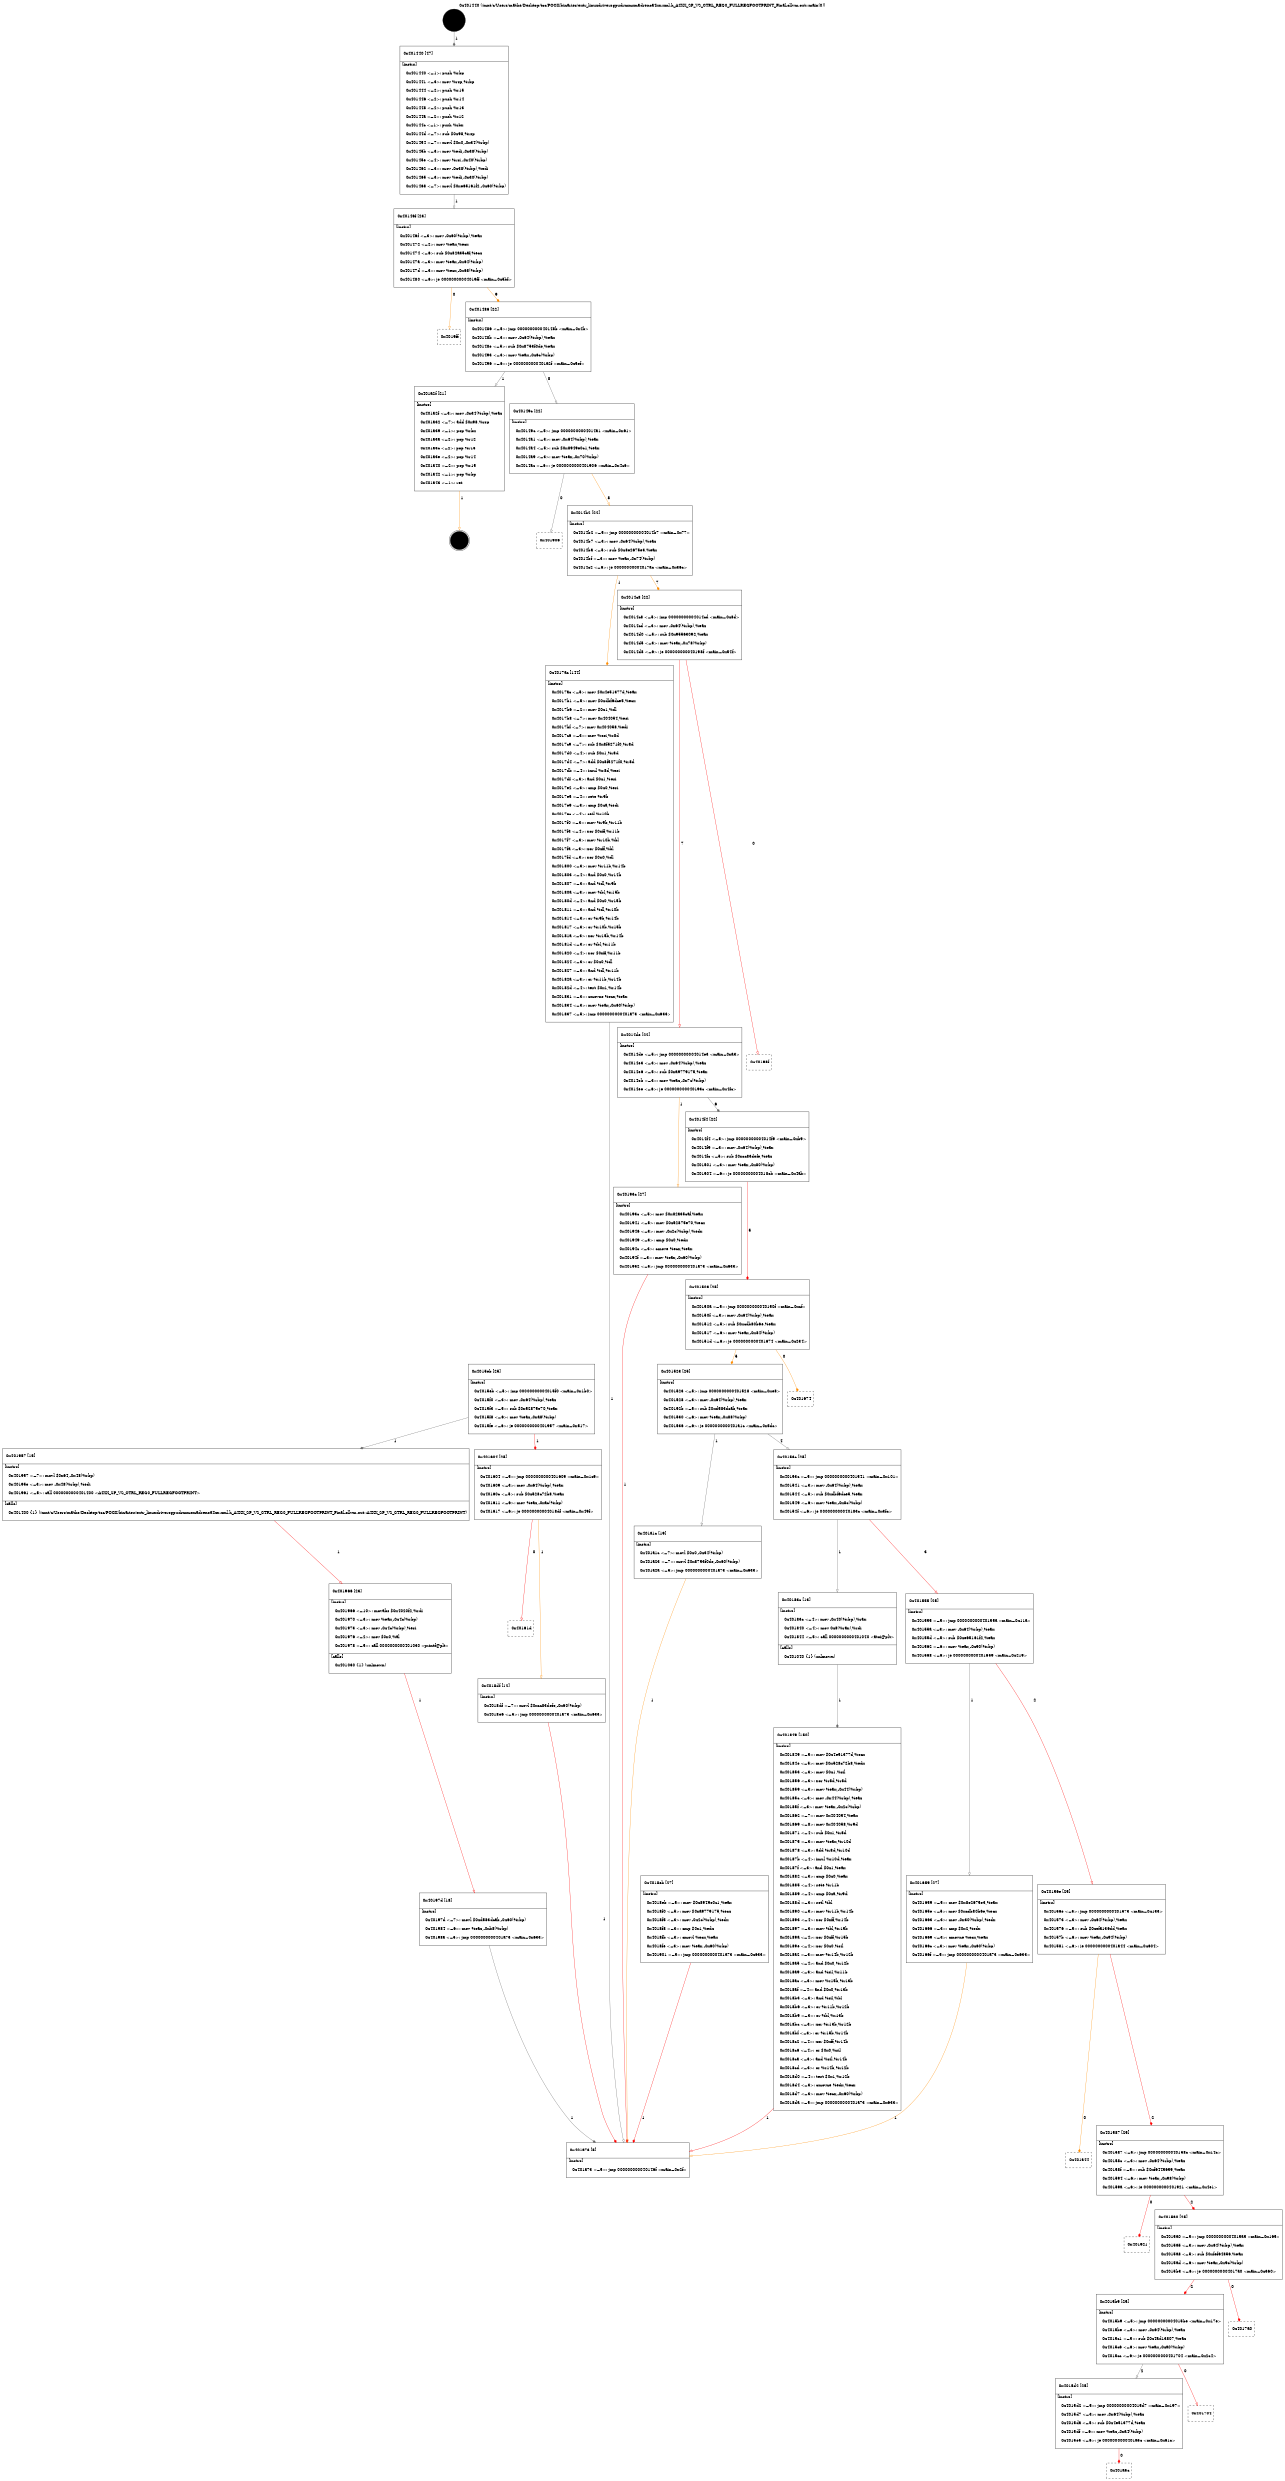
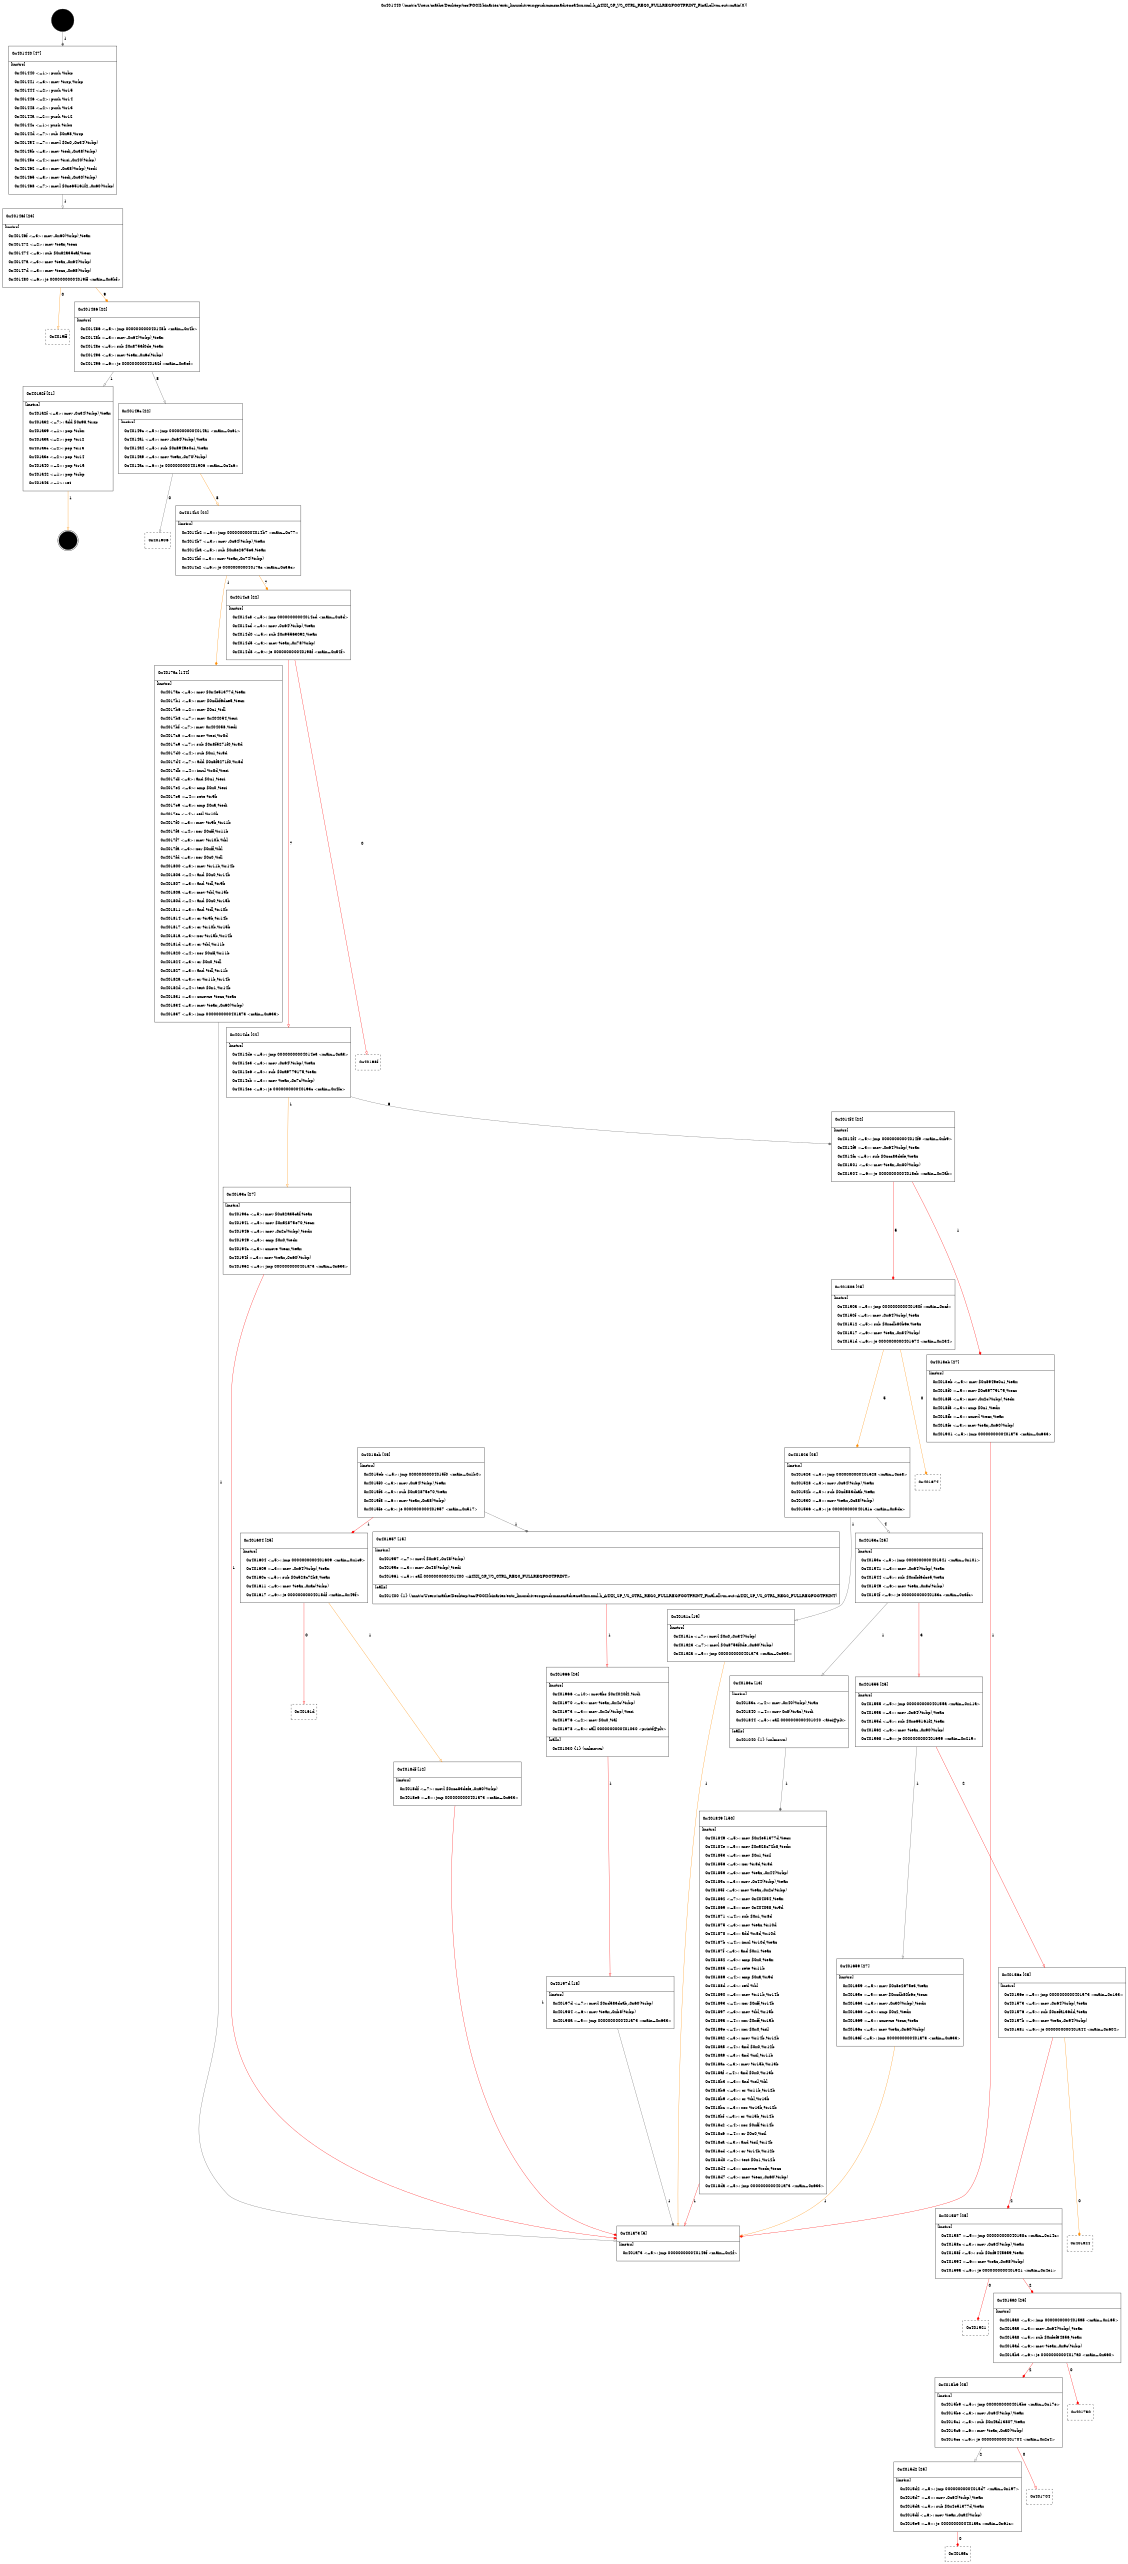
none -> (952, 1264)
